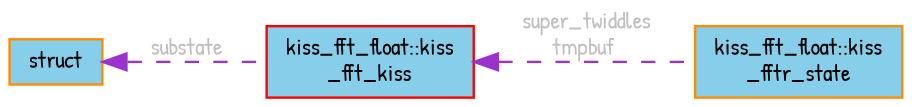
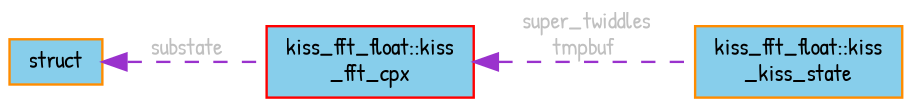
(370, 62) -> (370, 62)
(799, 62) -> (799, 62)
